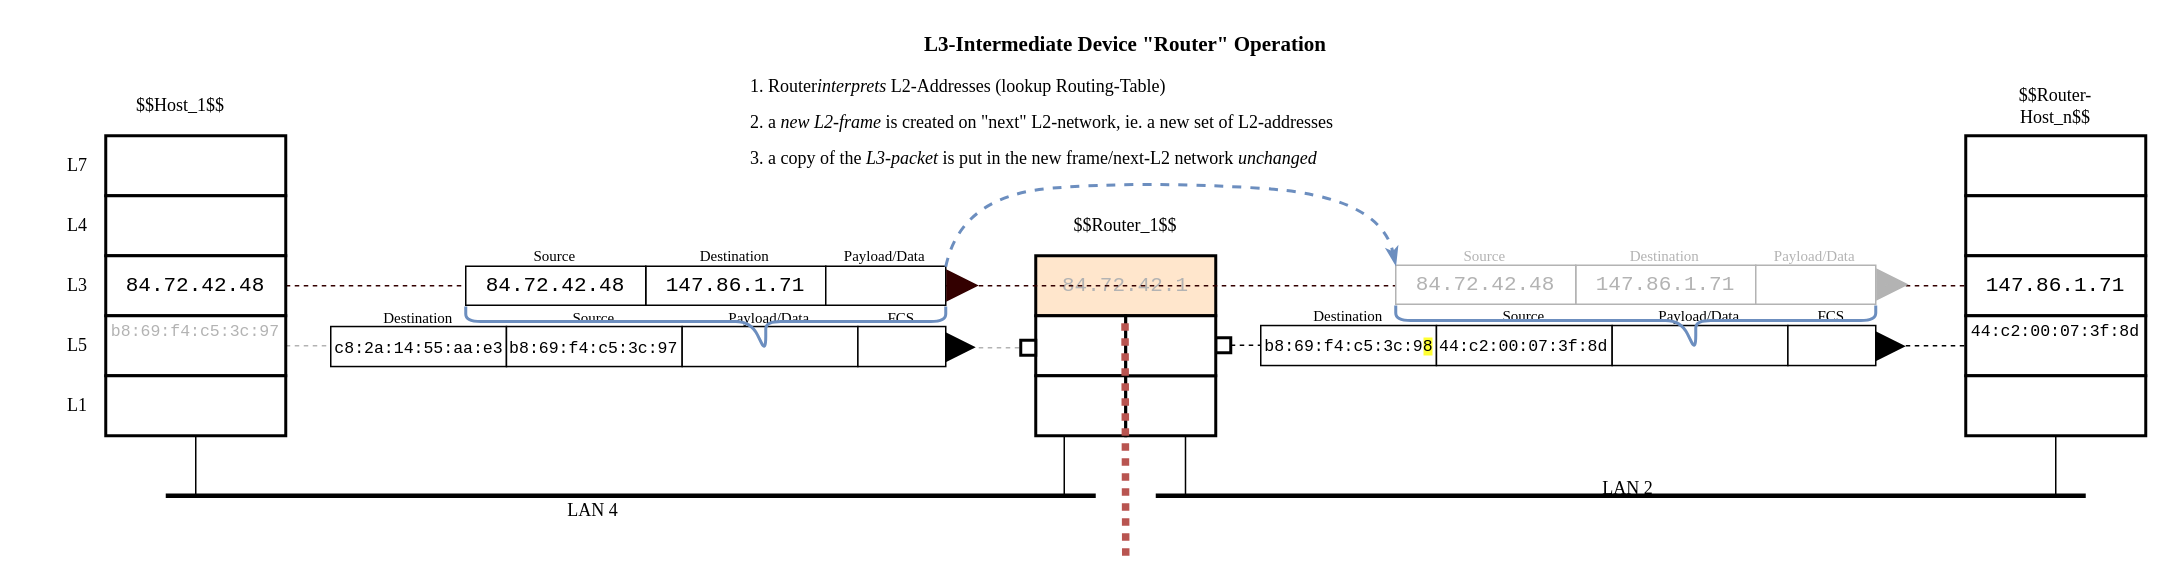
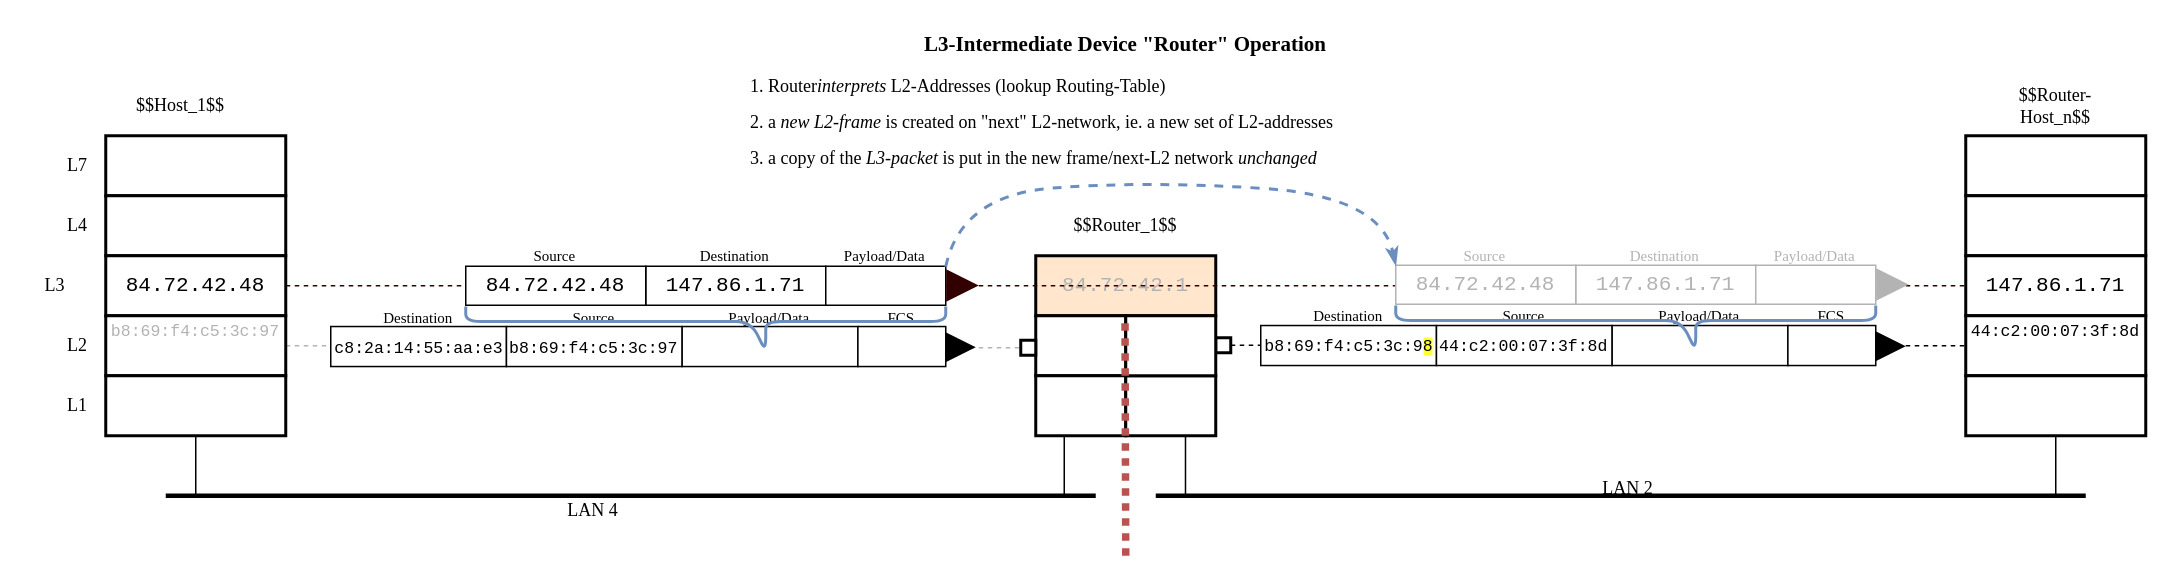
(61, 286) -> (38, 286)
(78, 346) -> (78, 346)
